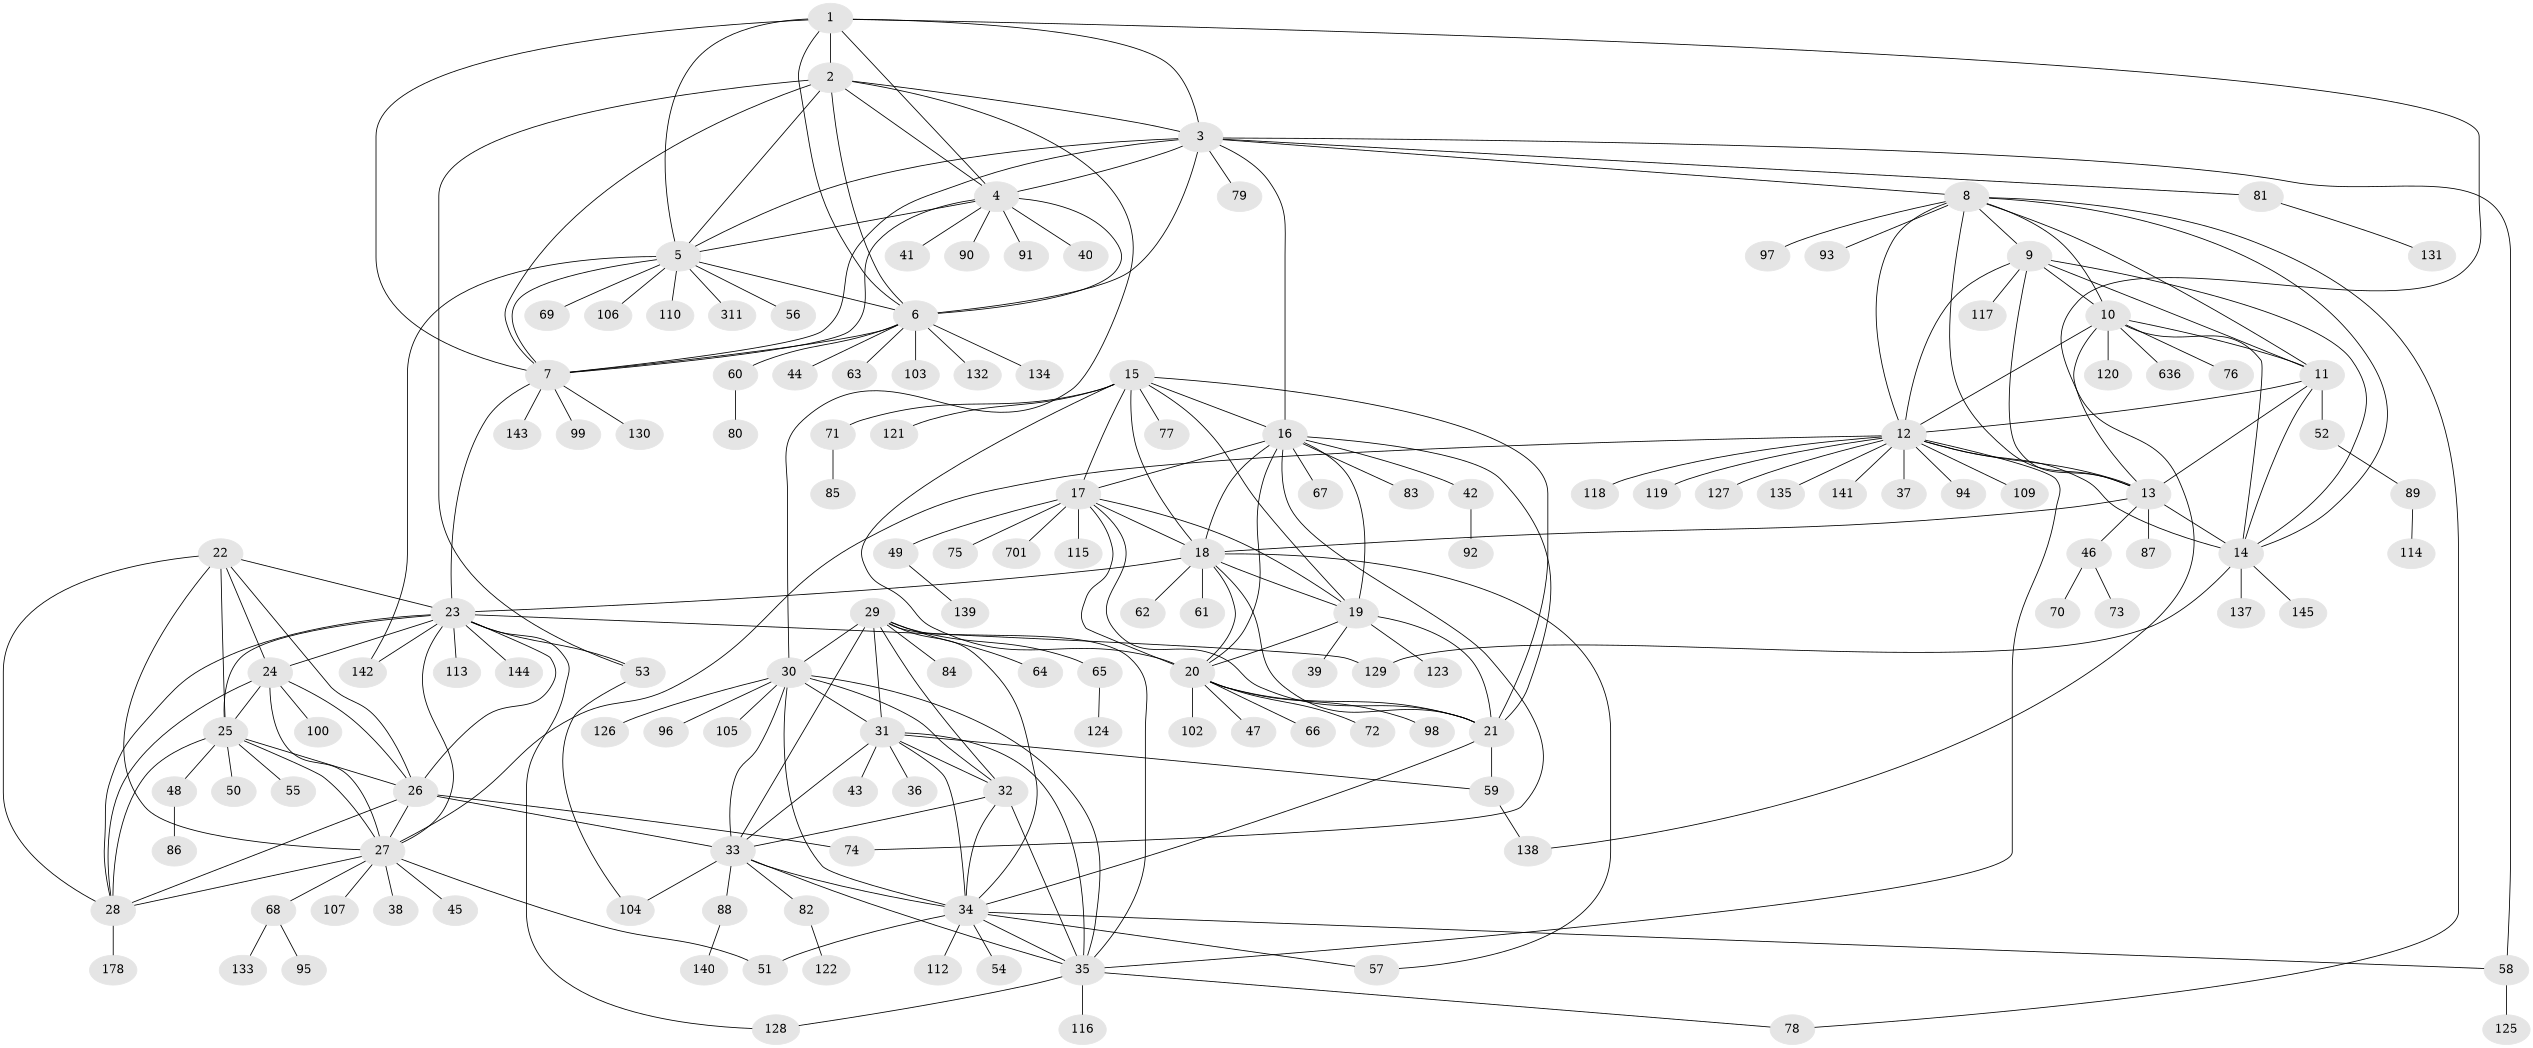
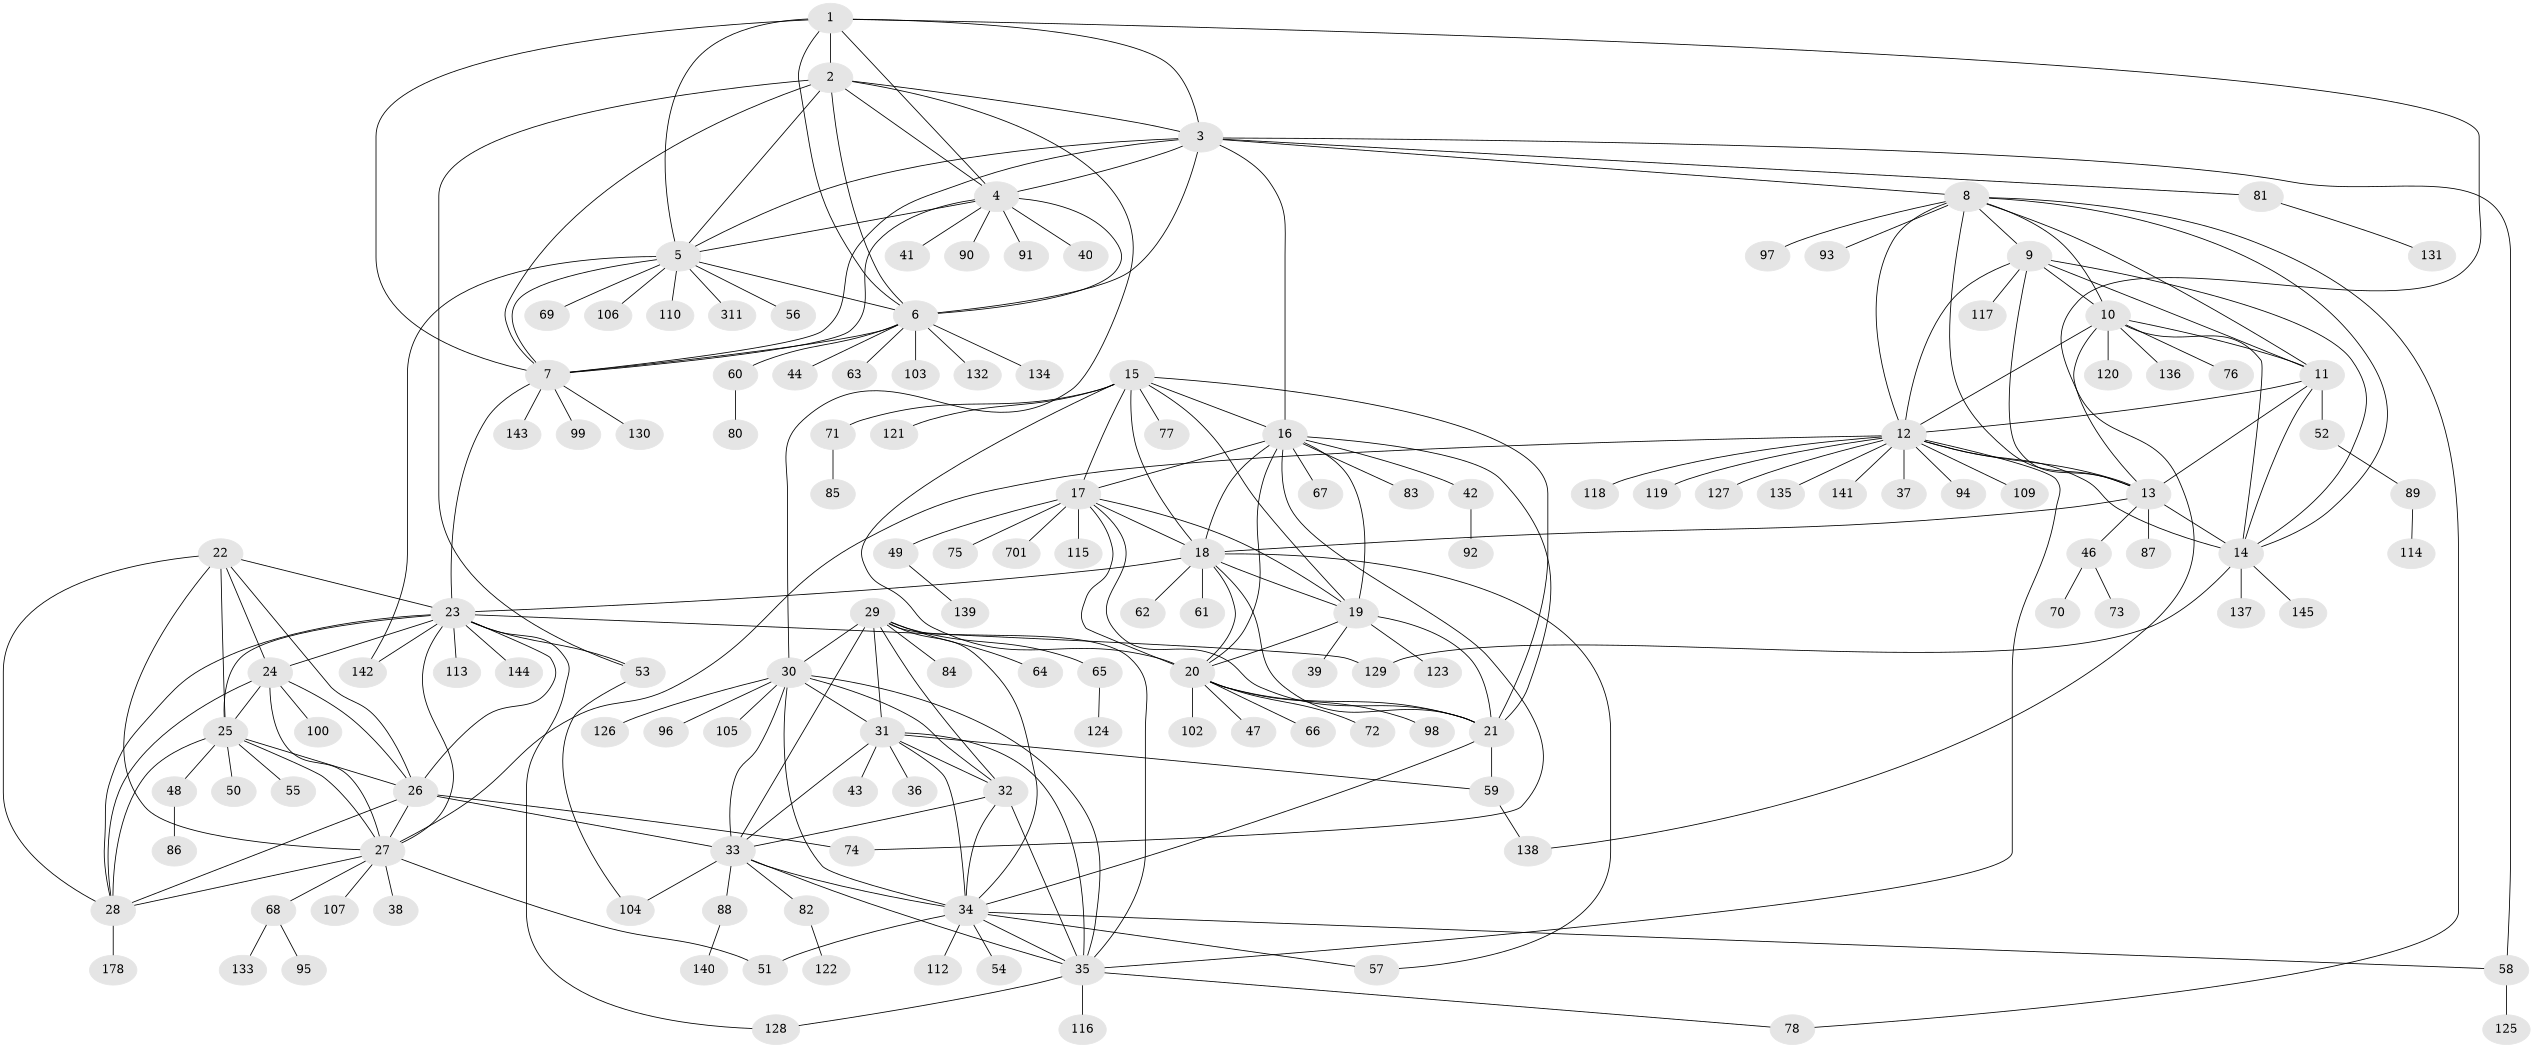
(1240, 197) -> none
(2170, 375) -> (2170, 375)
(455, 911) -> none
